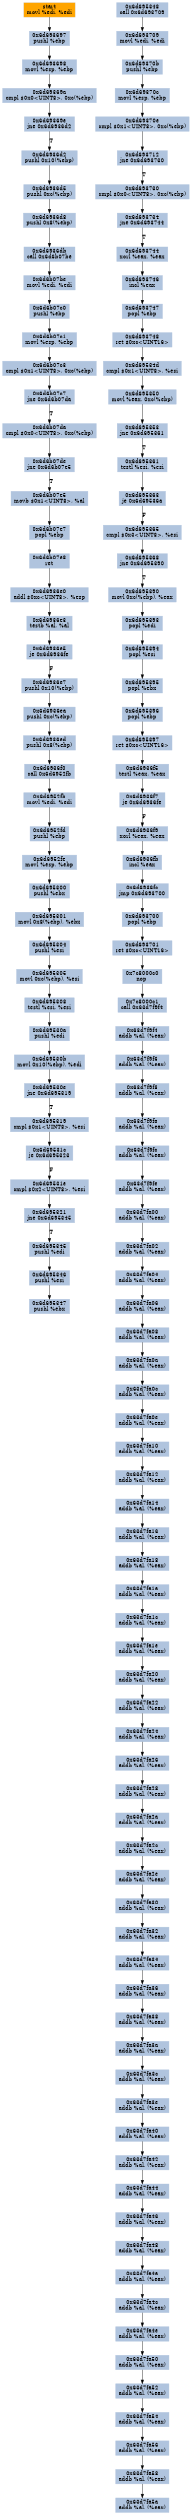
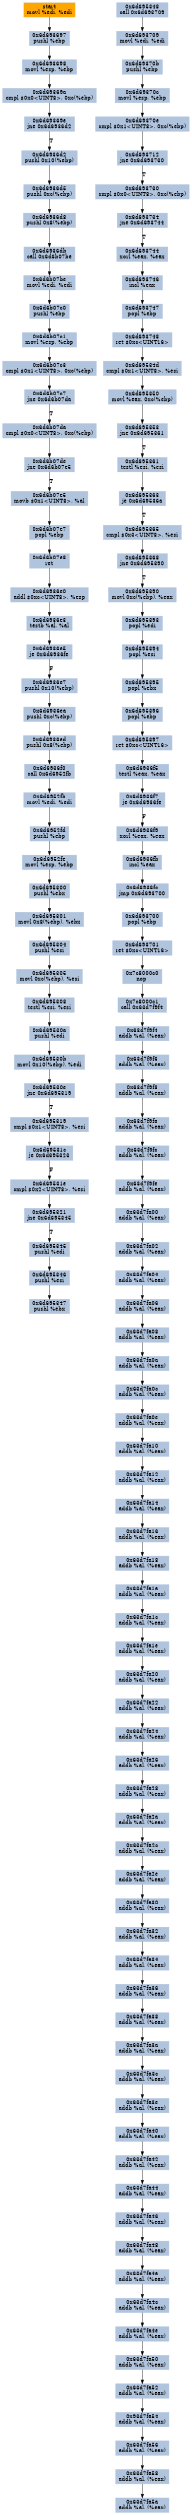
(144, 515) -> (144, 515)
(142, 2420) -> (142, 2420)
